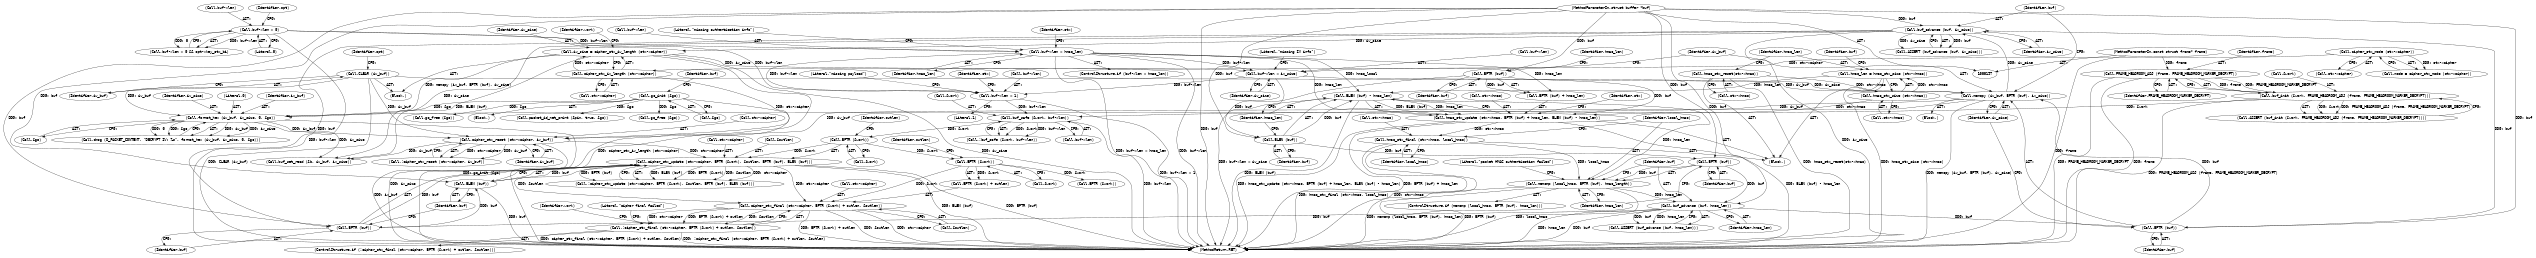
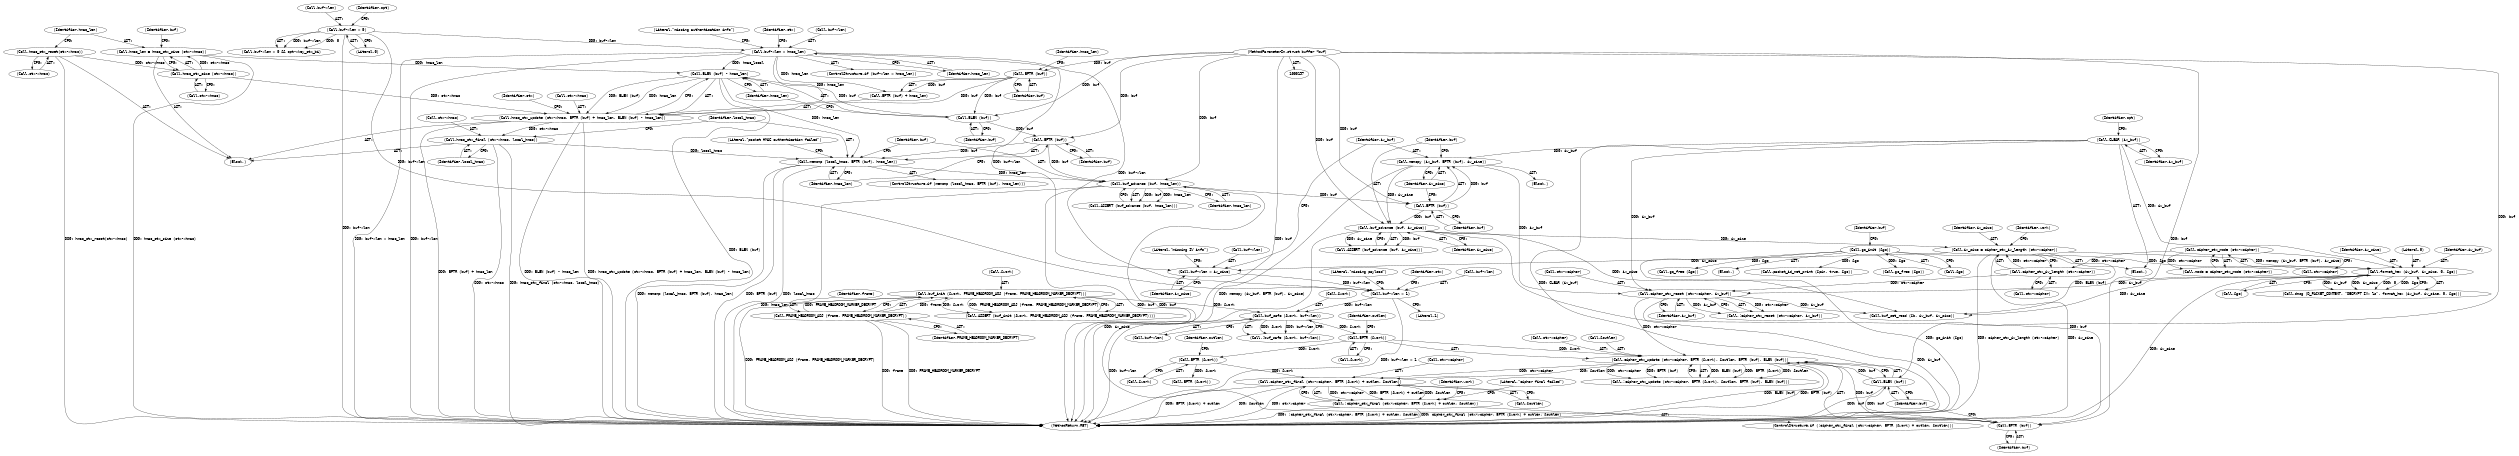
(201, 35) -> none
(2160, 52) -> none
(1781, 82) -> none
(1126, 112) -> none
(1219, 137) -> none
(980, 184) -> none
(1579, 184) -> (847, 162)
